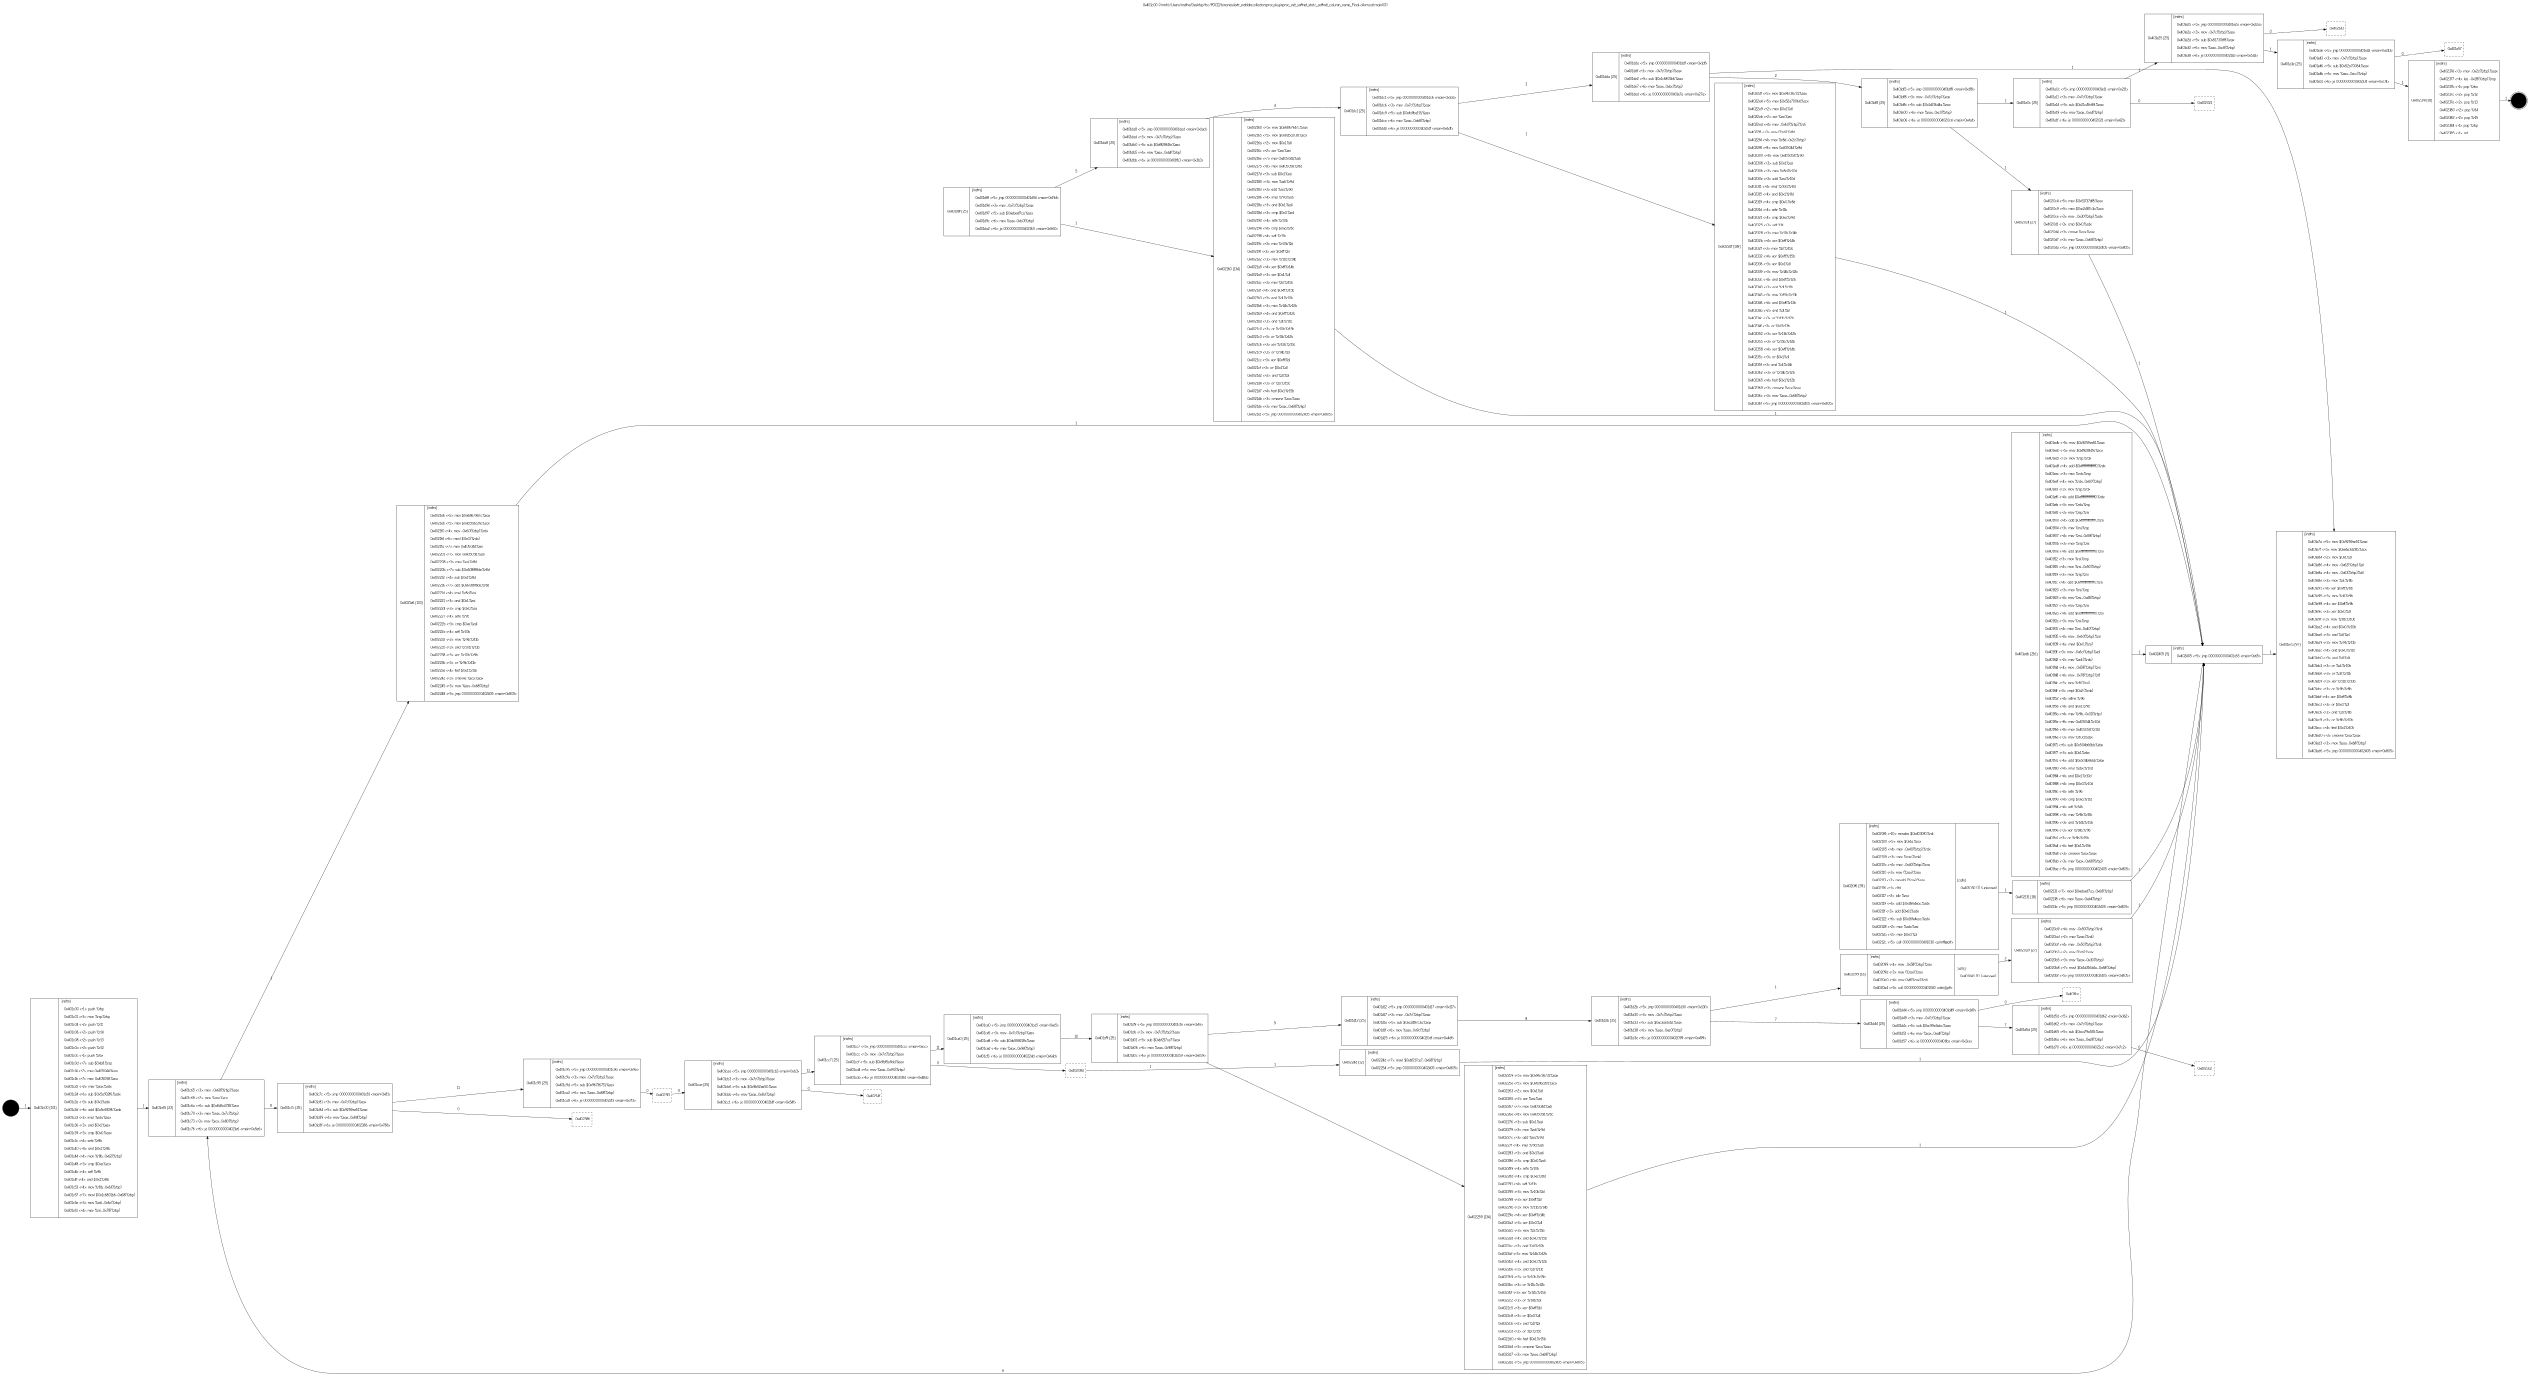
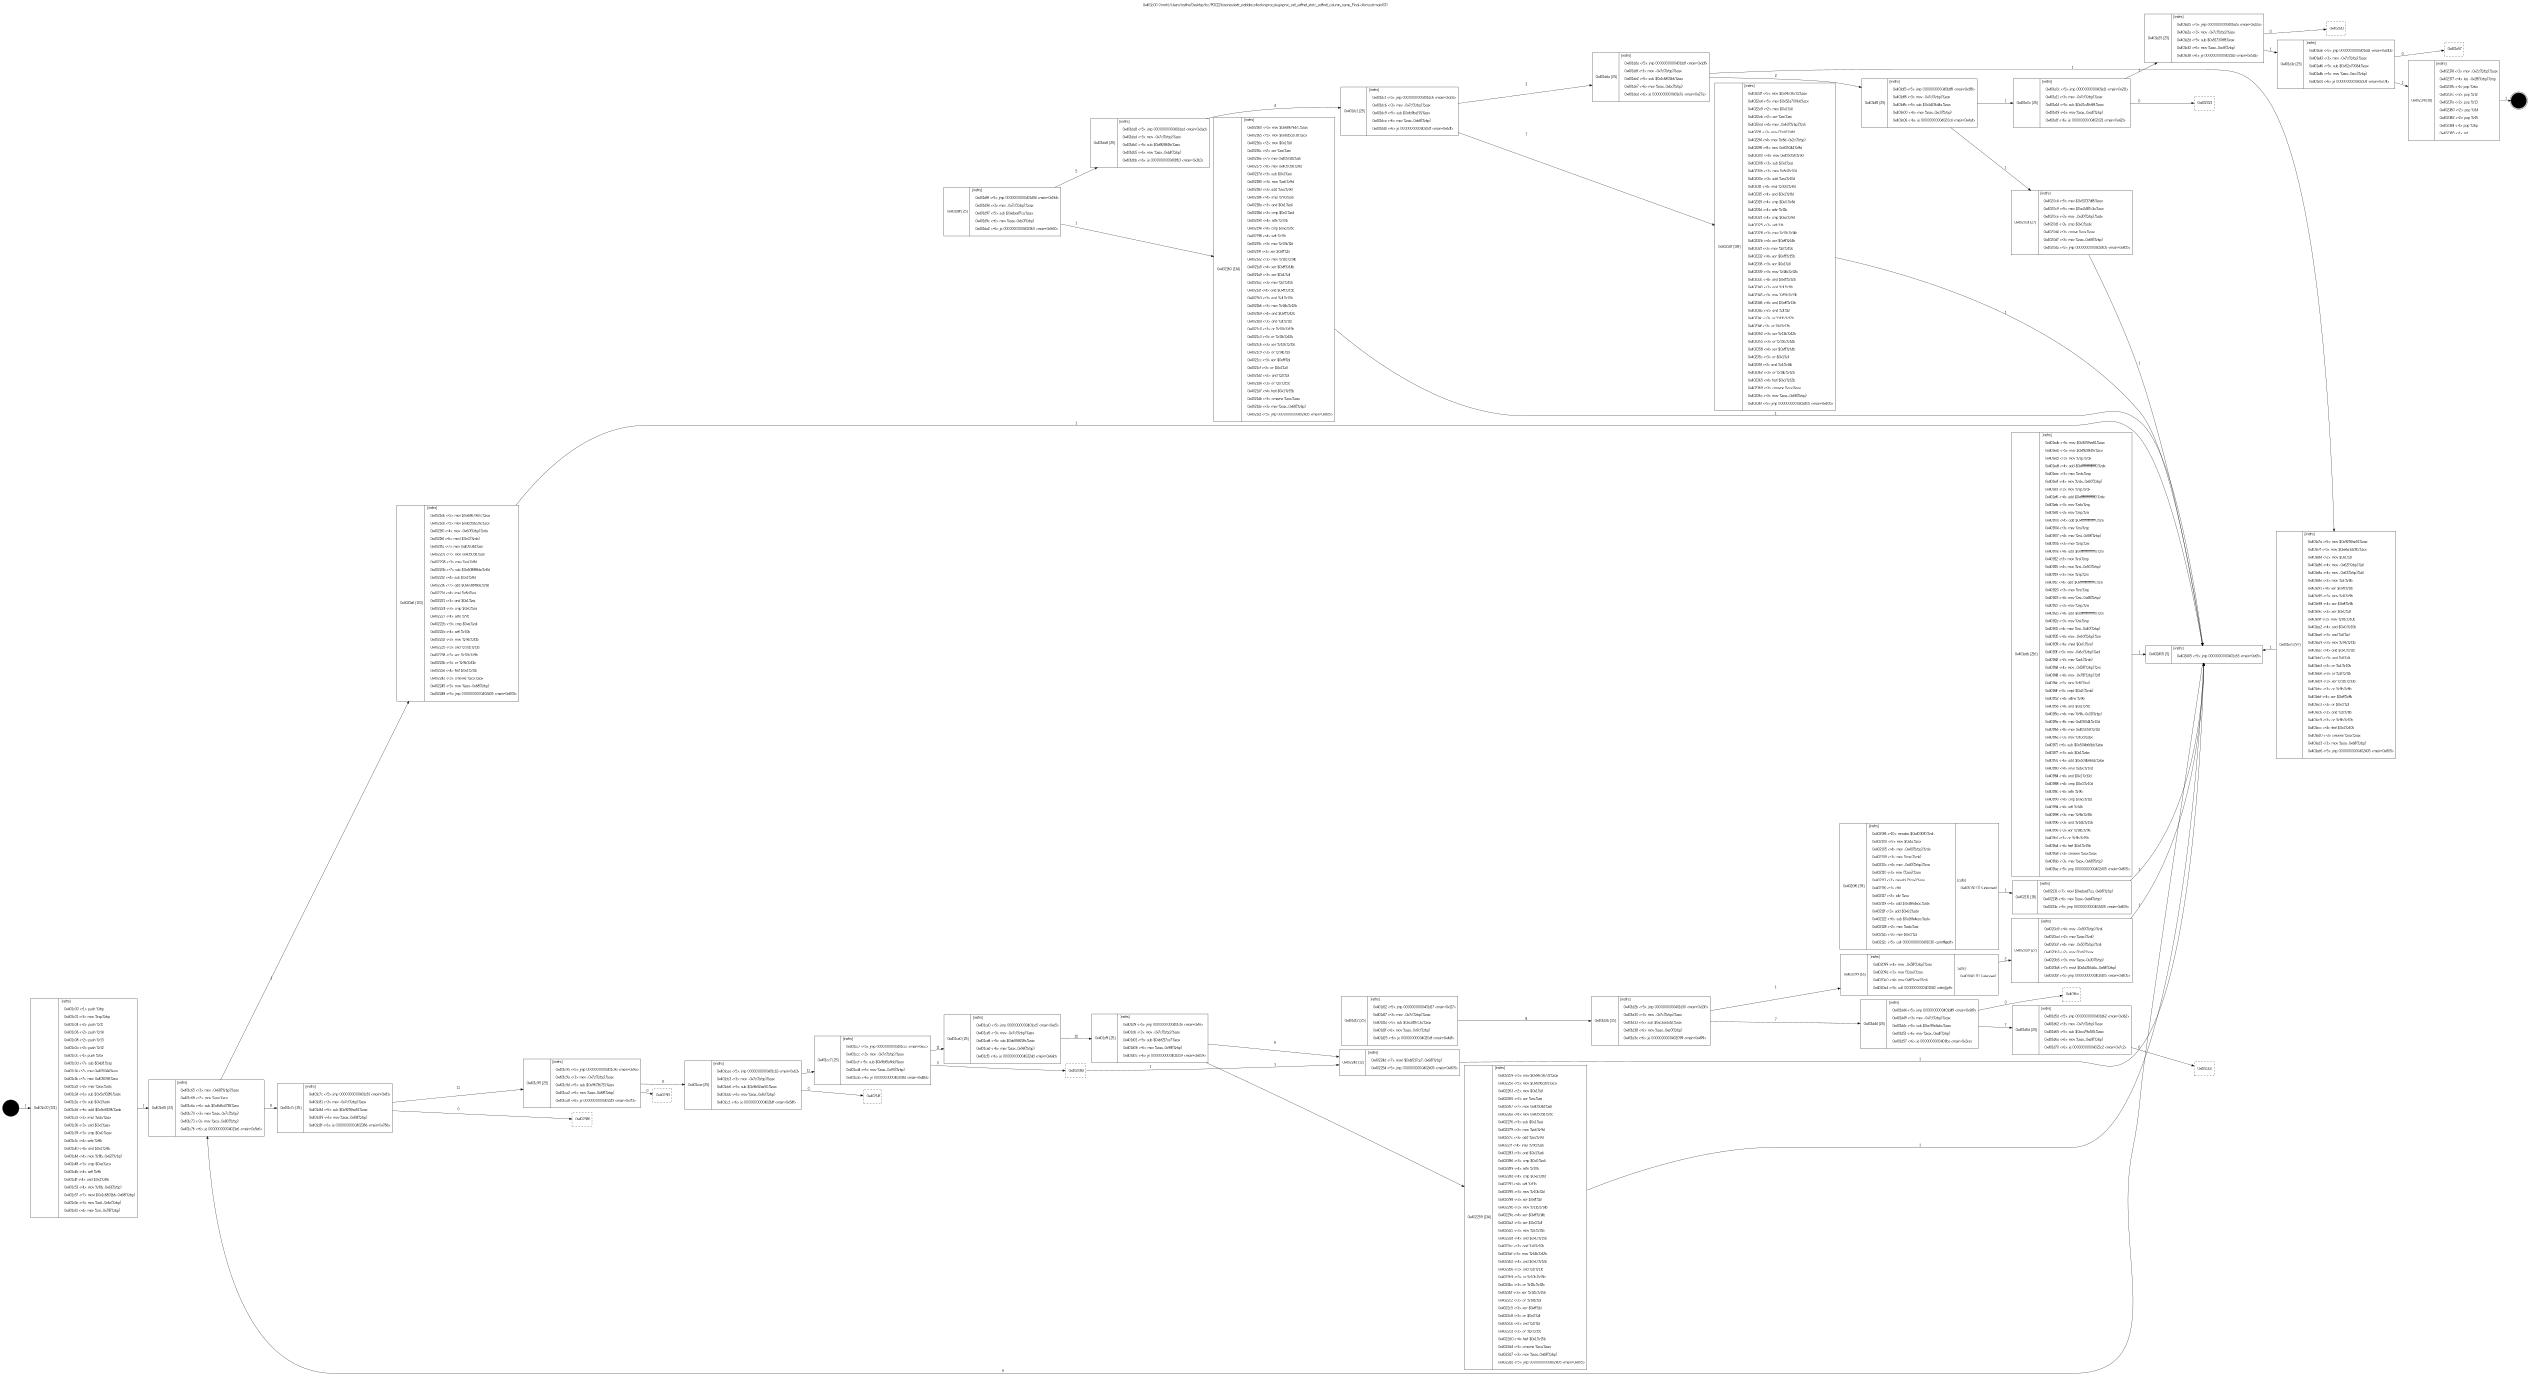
(2268, 655) -> (2271, 650)
(1273, 1030) -> (1272, 1050)
(677, 1094) -> (661, 1084)
